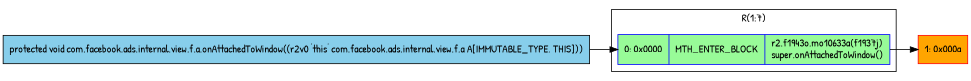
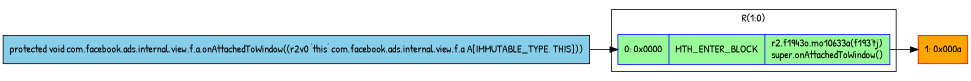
(754, 18) -> (754, 18)
